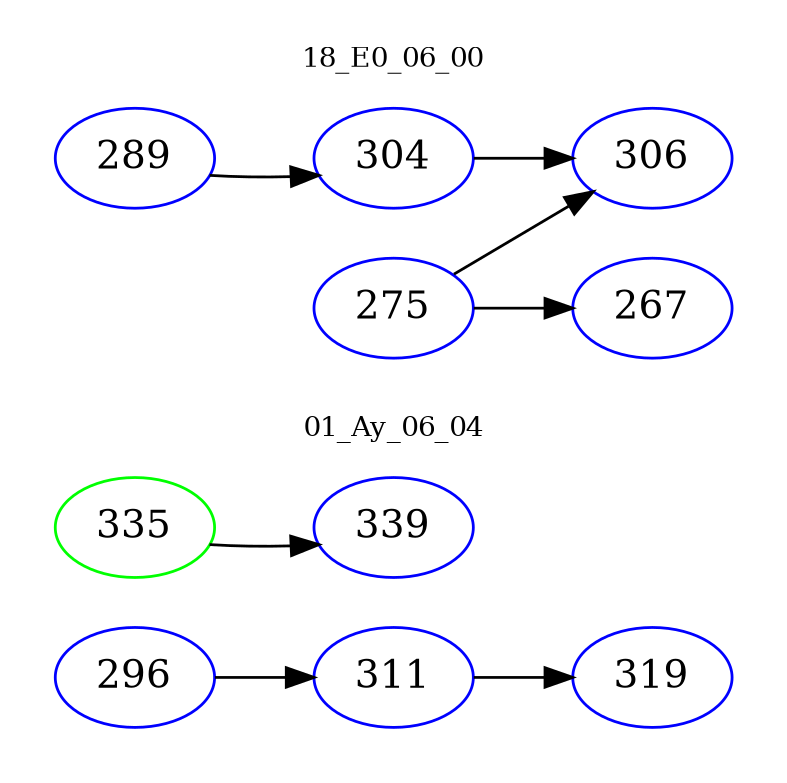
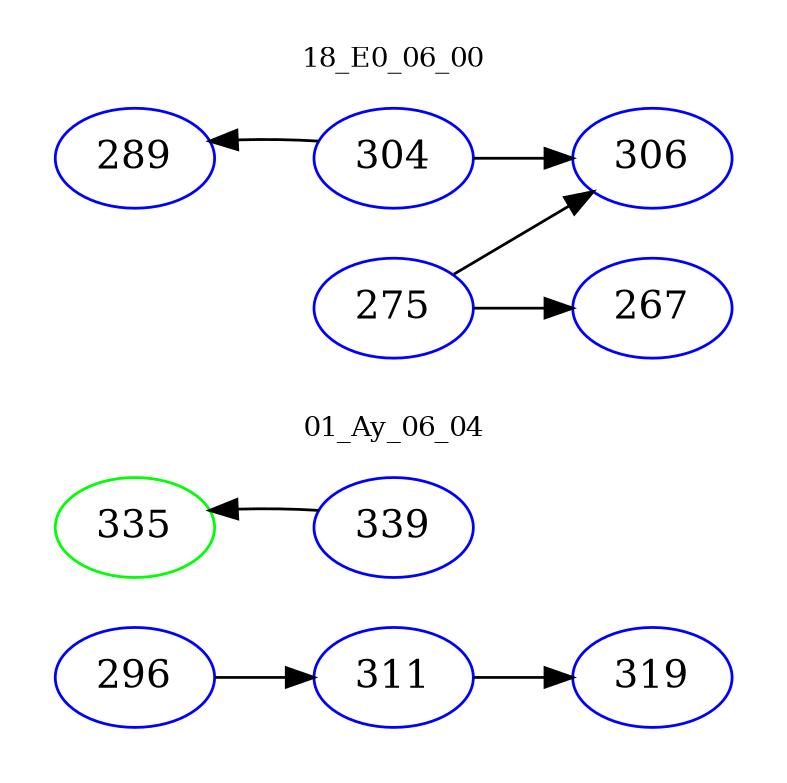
(250, 177) -> (278, 140)
(250, 546) -> (278, 509)
